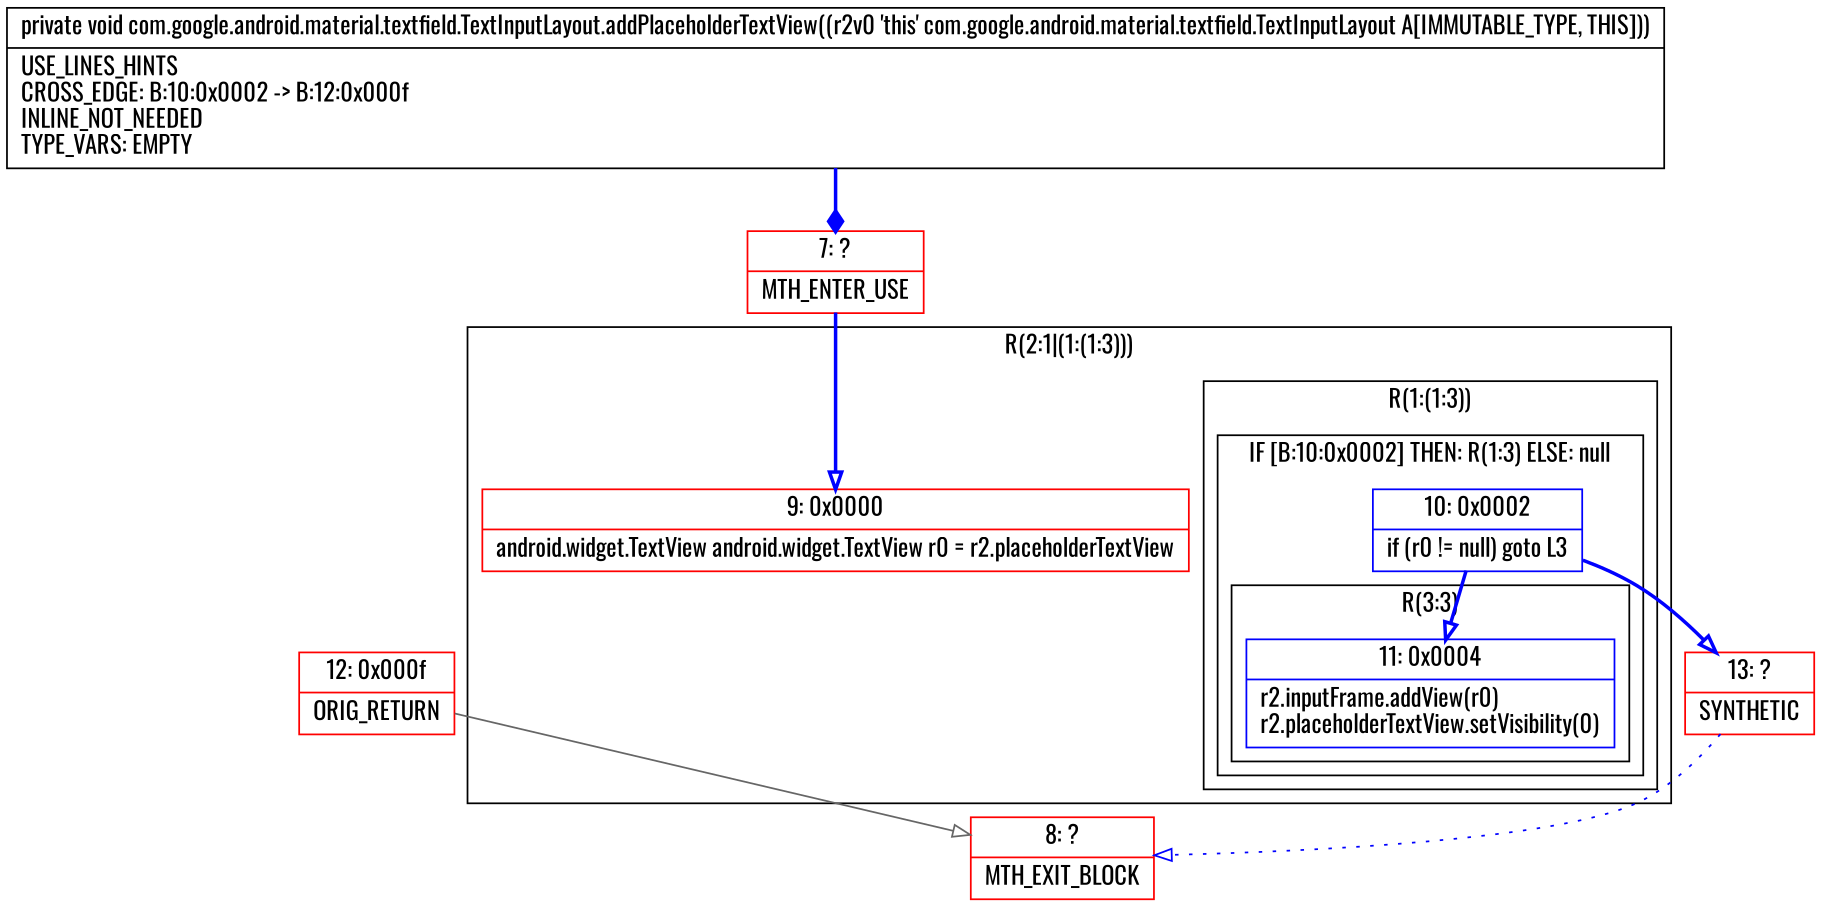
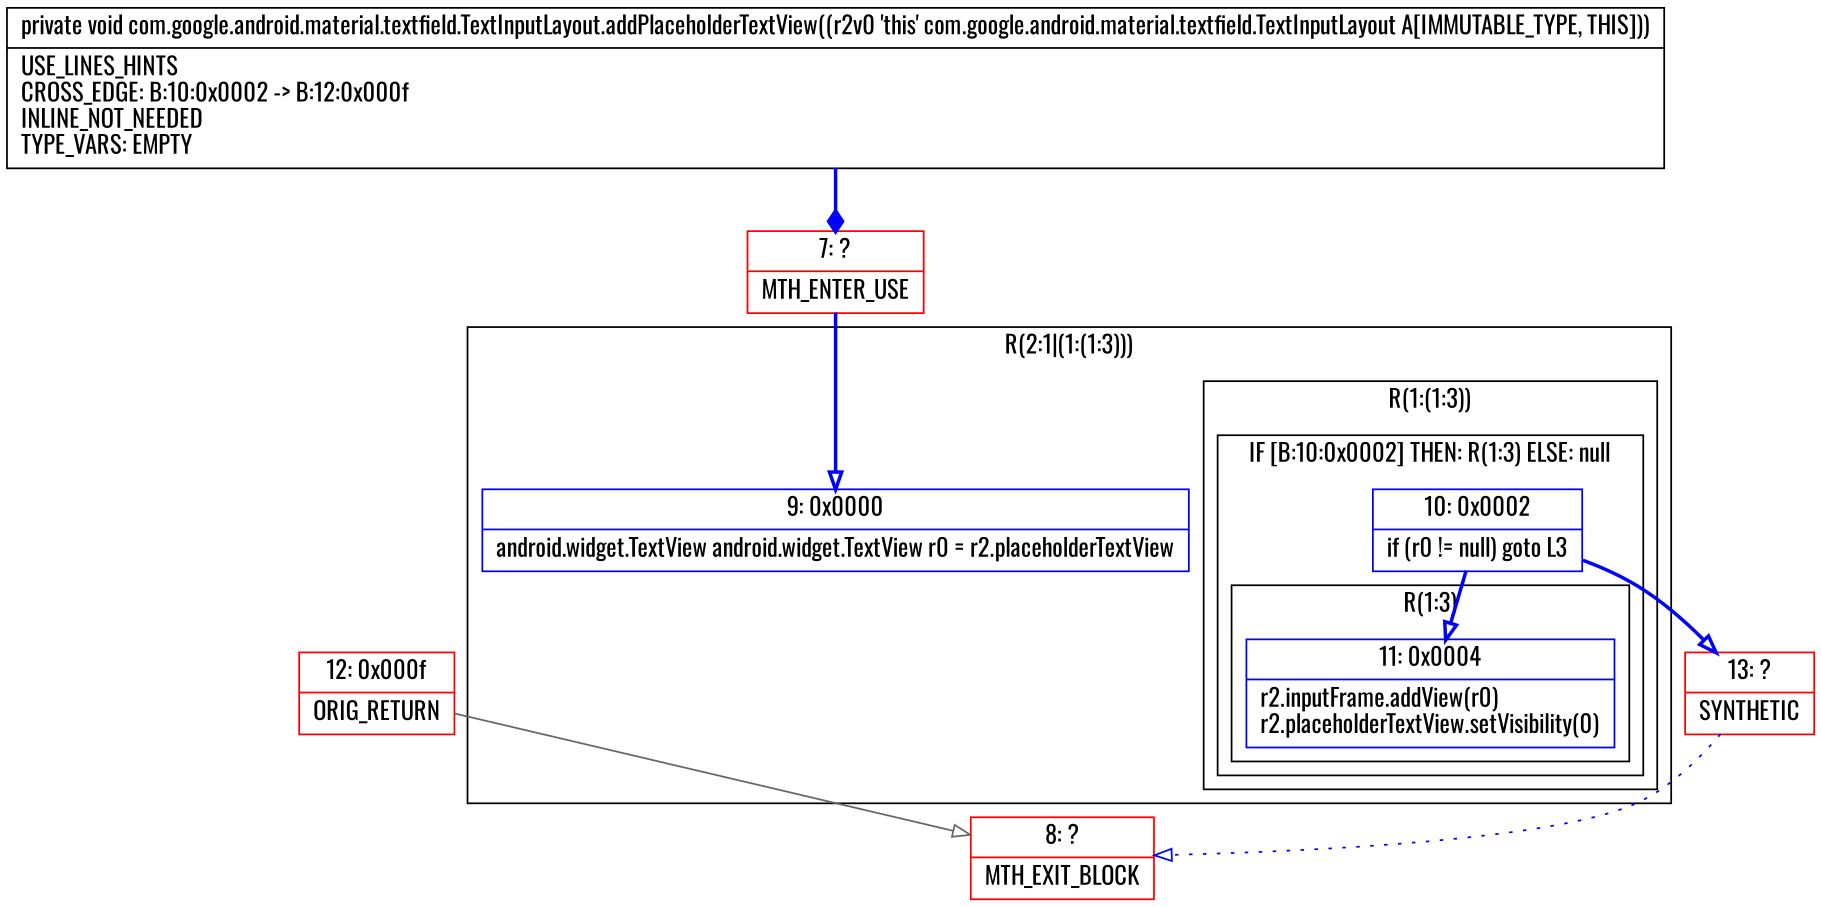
(836, 530) -> (836, 530)
(1430, 605) -> (1430, 605)
